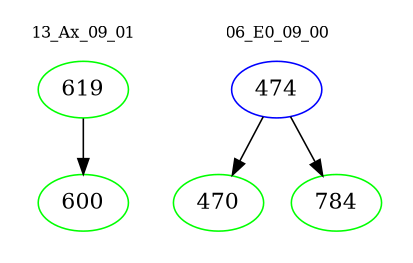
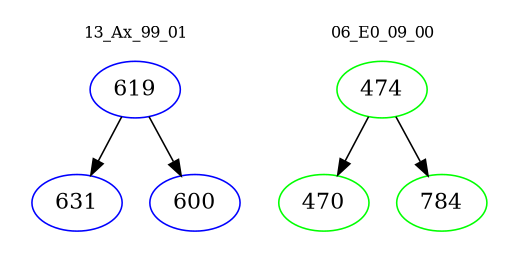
(83, 34) -> (136, 34)
(83, 90) -> (135, 90)
(277, 90) -> (382, 90)
none -> (77, 203)
(83, 203) -> (195, 203)
